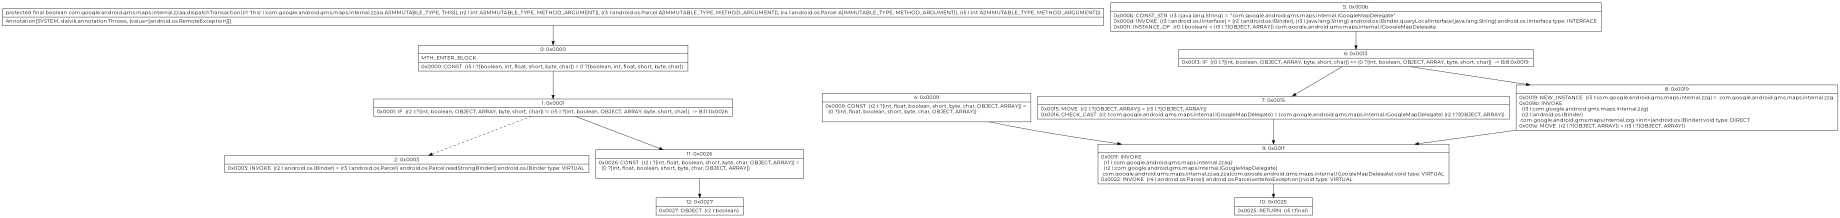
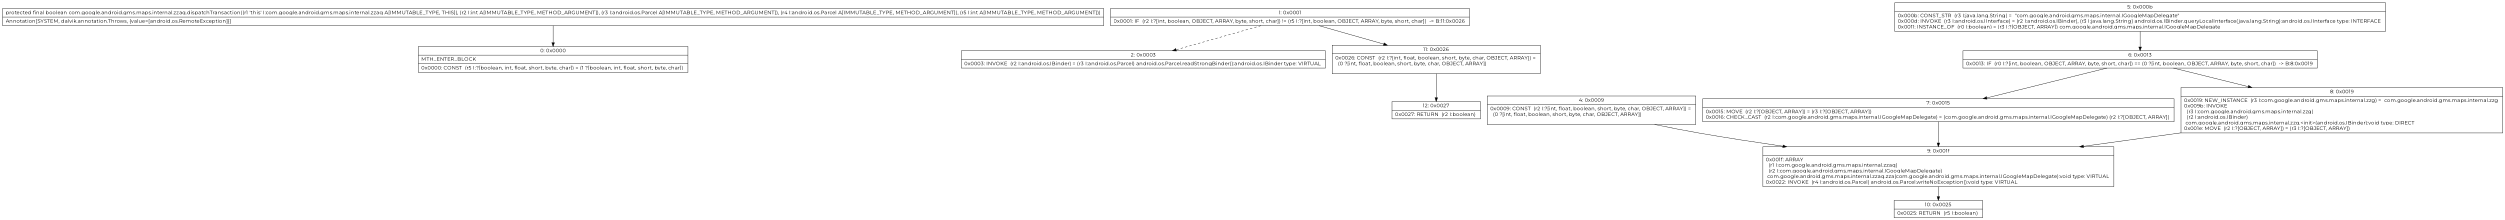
(553, 83) -> none
(1123, 157) -> (1786, 160)
(700, 211) -> (1436, 114)
(1274, 211) -> (1938, 213)
